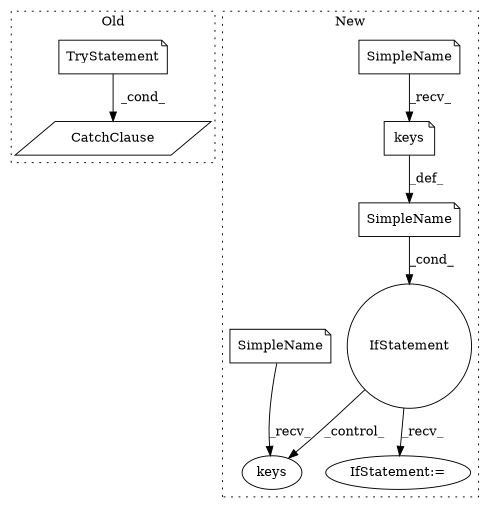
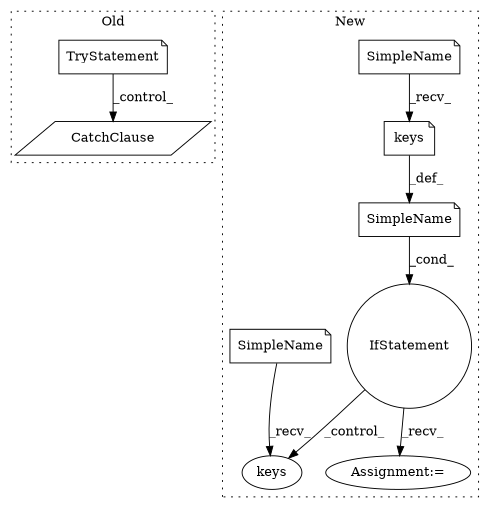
(143, 98) -> (143, 98)
(398, 473) -> (398, 473)
